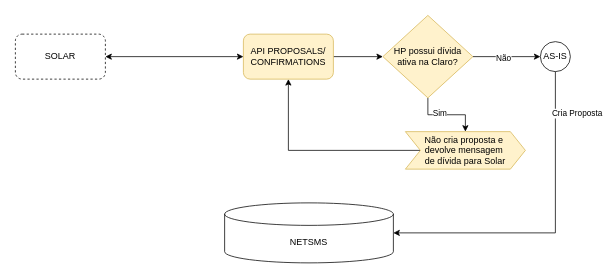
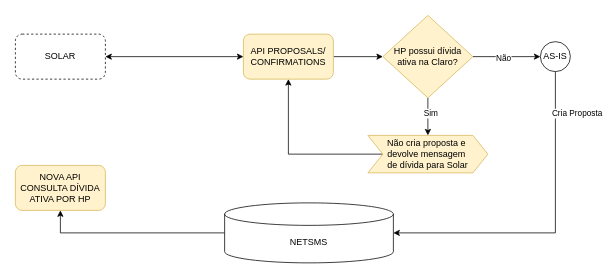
(465, 150) -> (428, 154)
none -> (60, 188)
none -> (60, 226)
